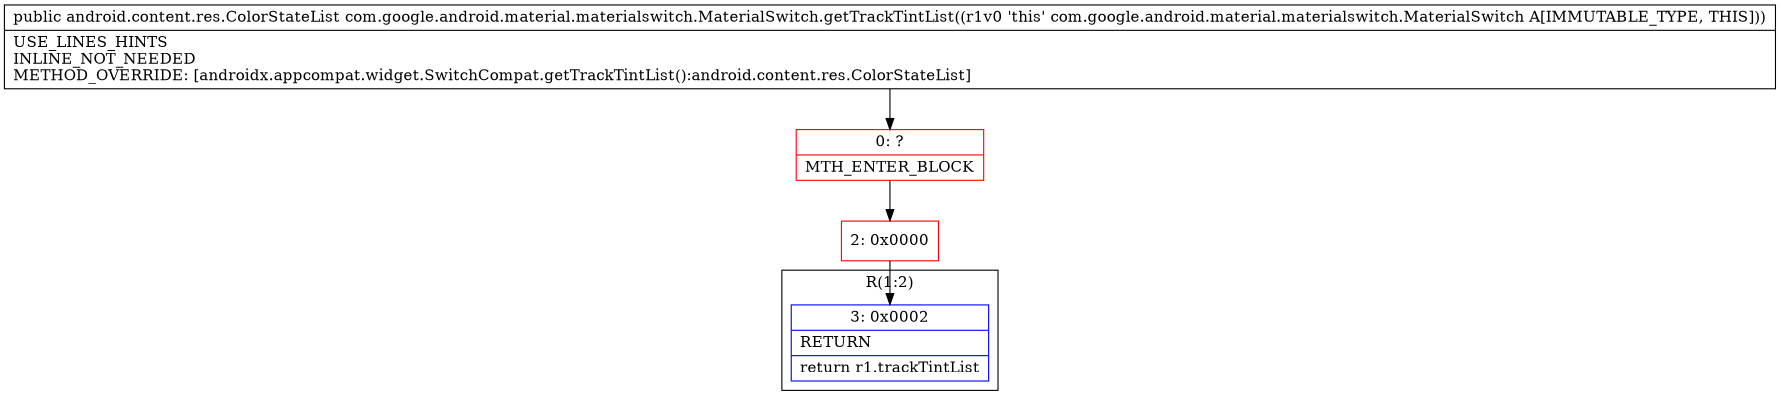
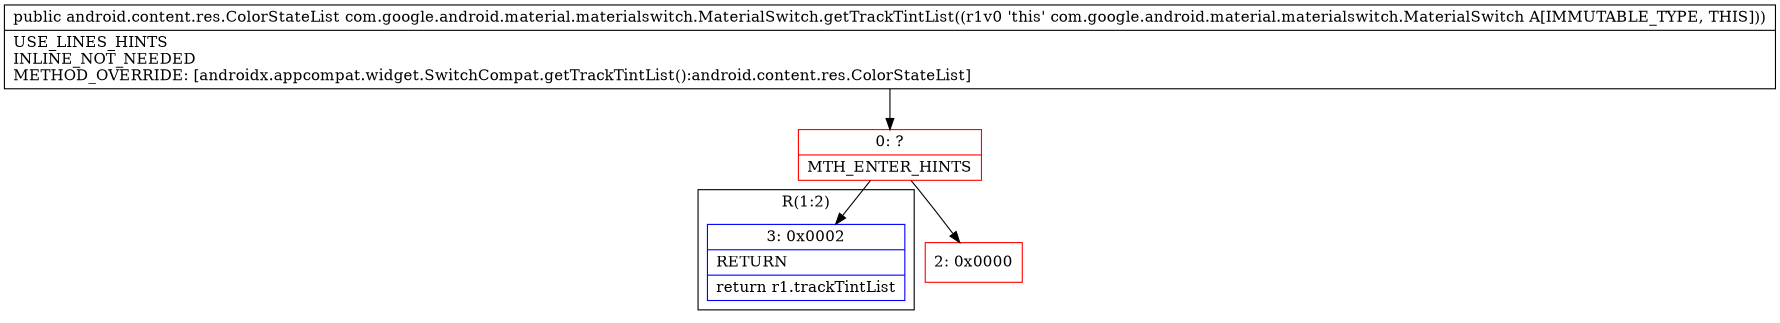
(890, 167) -> (890, 167)
(890, 277) -> (857, 198)
